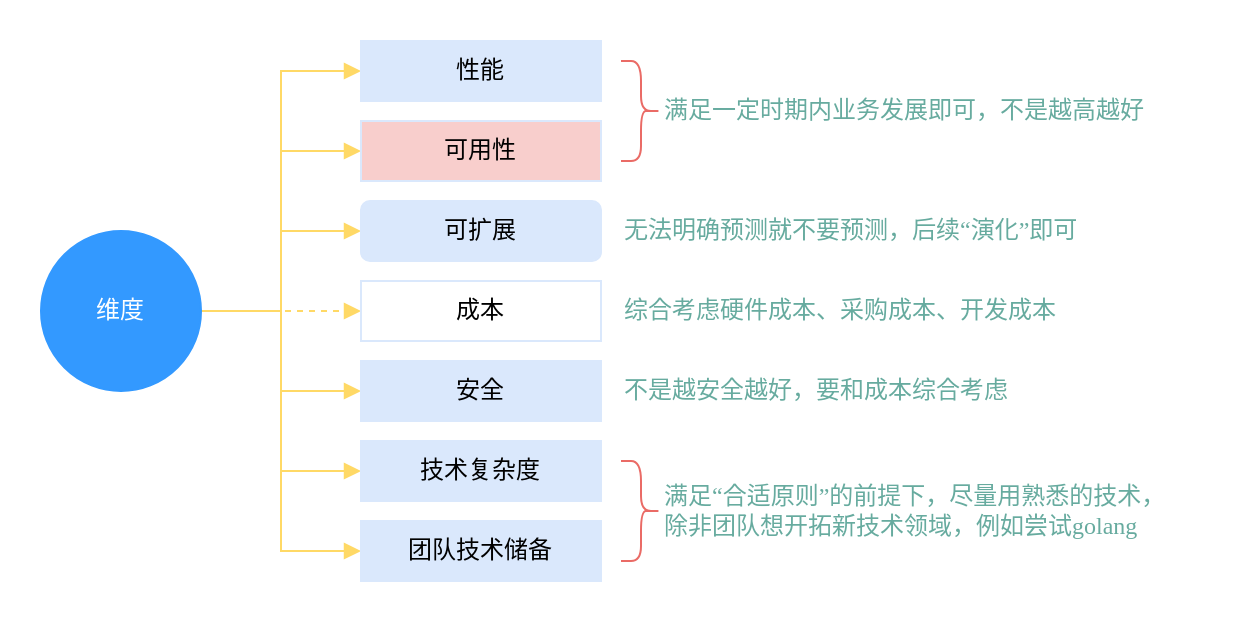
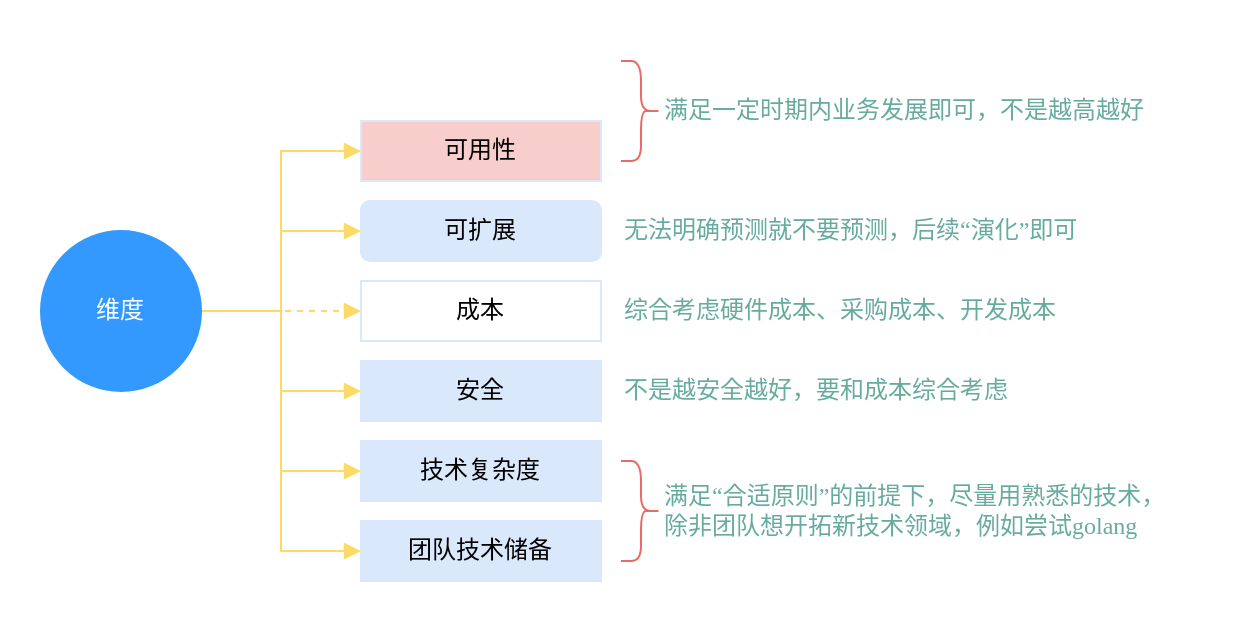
(481, 71) -> none
(281, 78) -> none
